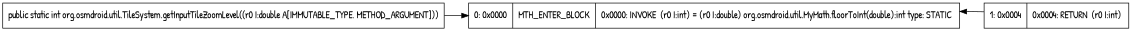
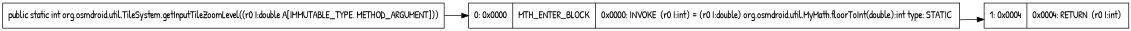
(975, 12) -> (968, 20)
